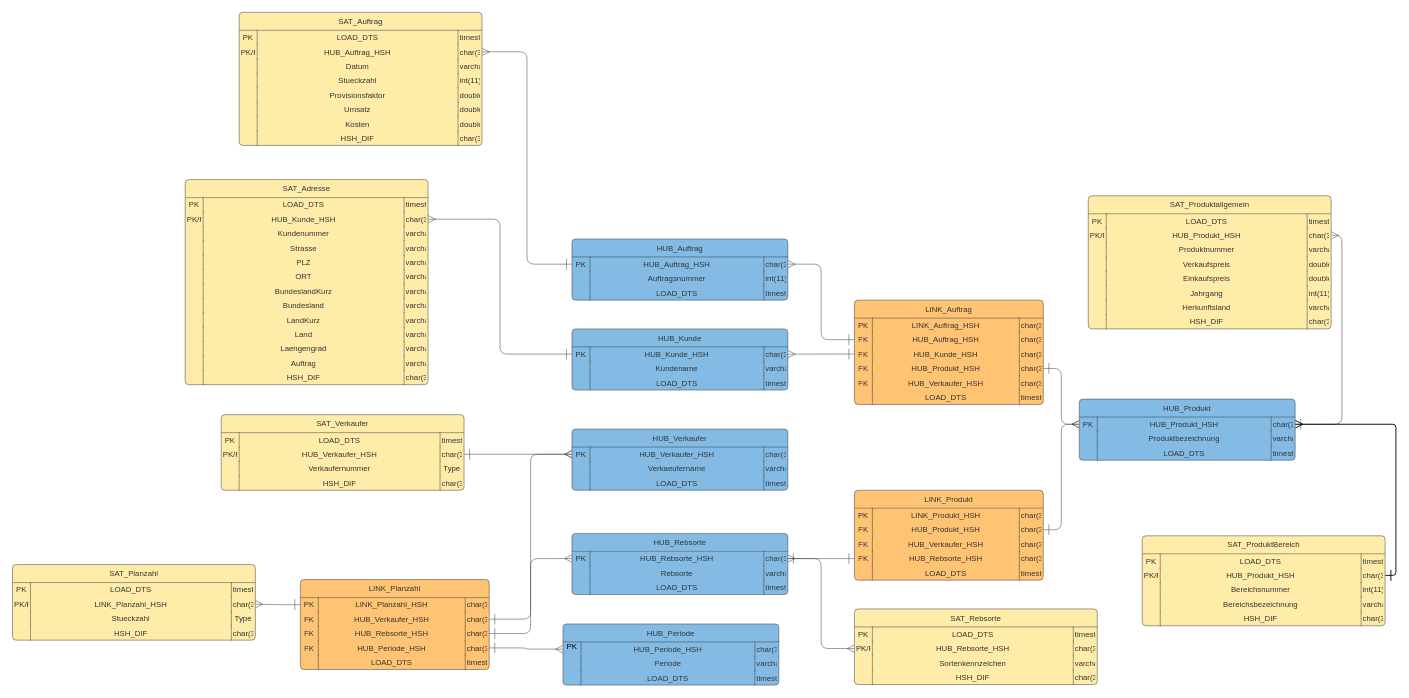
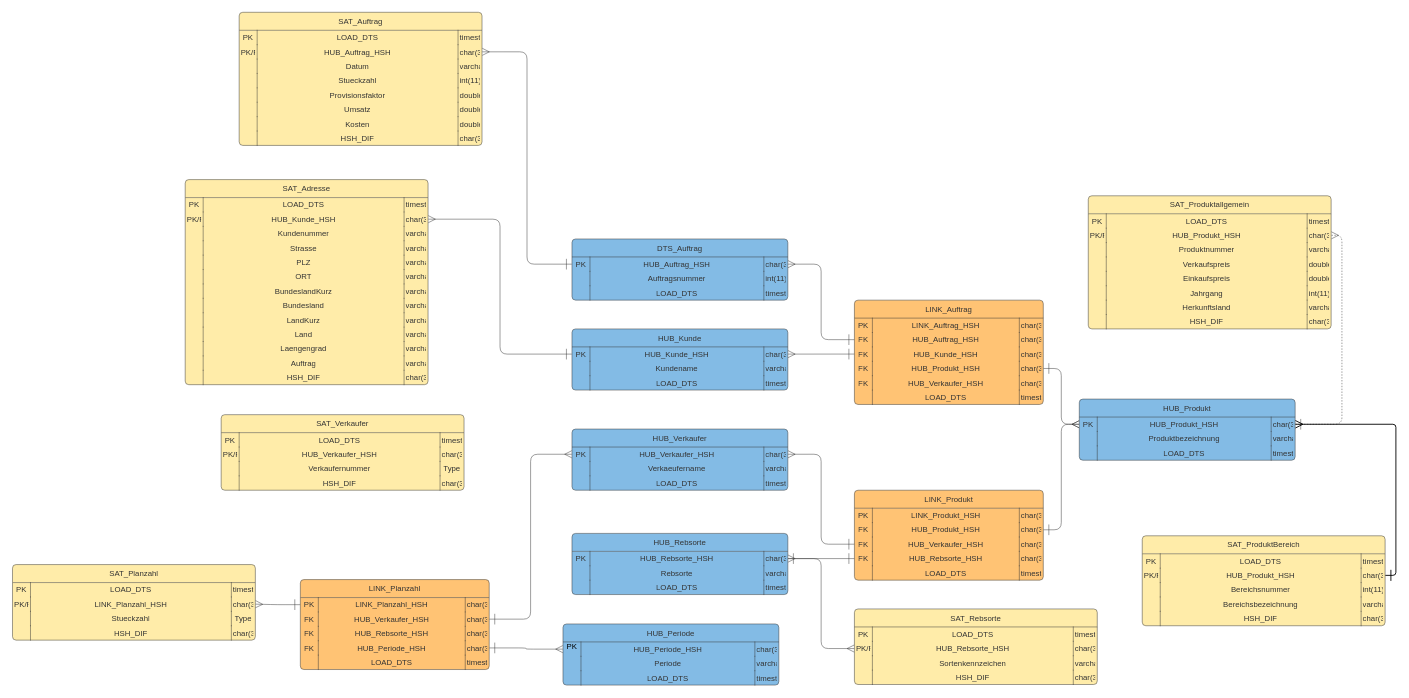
(680, 248) -> (680, 248)
(1343, 325) -> (1343, 325)
(498, 455) -> none
none -> (823, 542)
(517, 634) -> none
